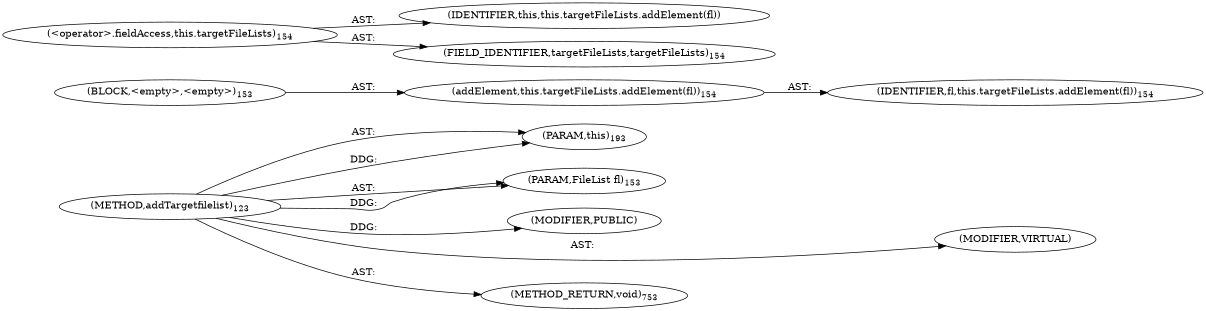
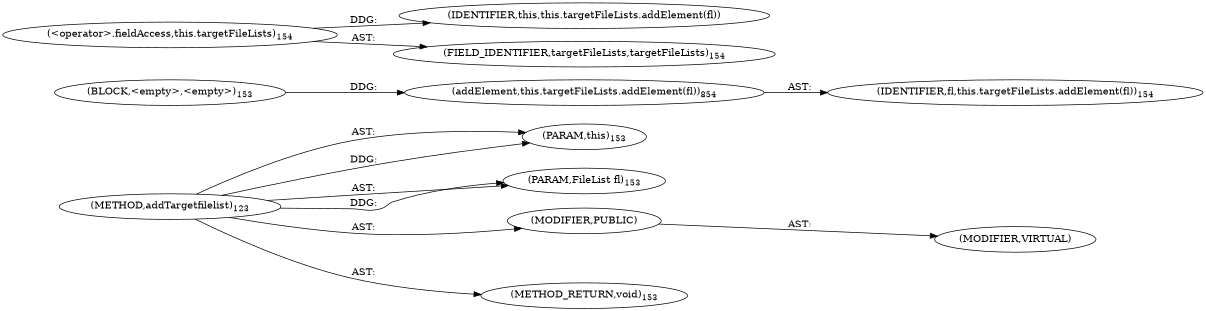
(365, 20) -> (365, 20)
(365, 87) -> (365, 87)
(709, 92) -> (709, 92)
(618, 136) -> (618, 136)
(365, 228) -> (365, 228)
(576, 260) -> (794, 230)
(650, 295) -> (650, 295)
